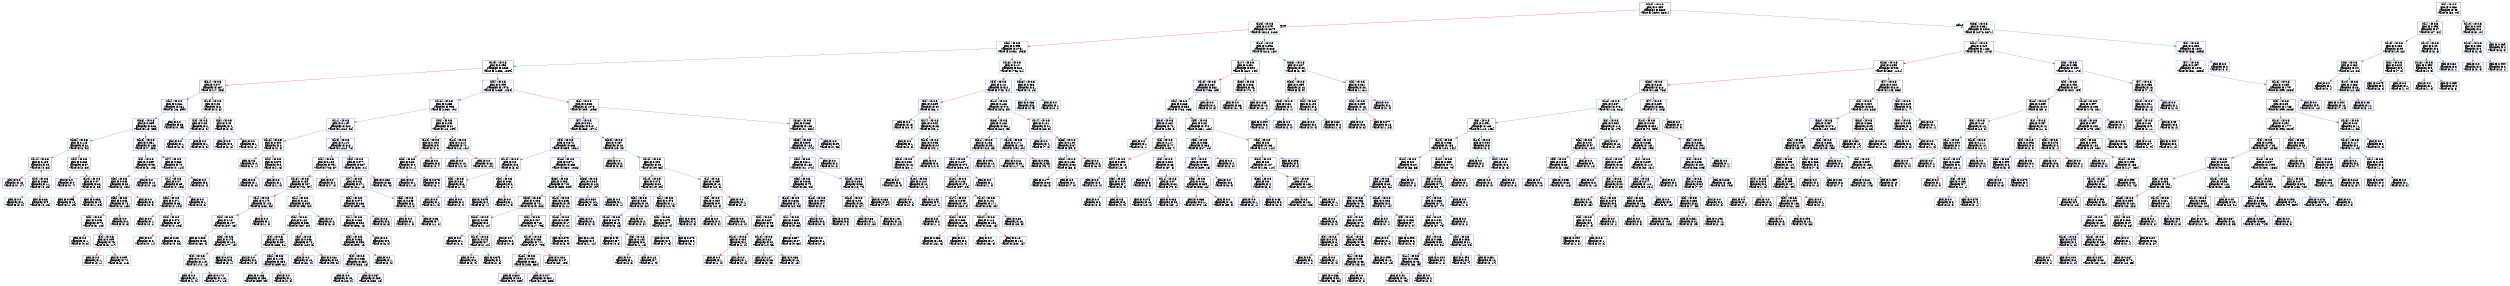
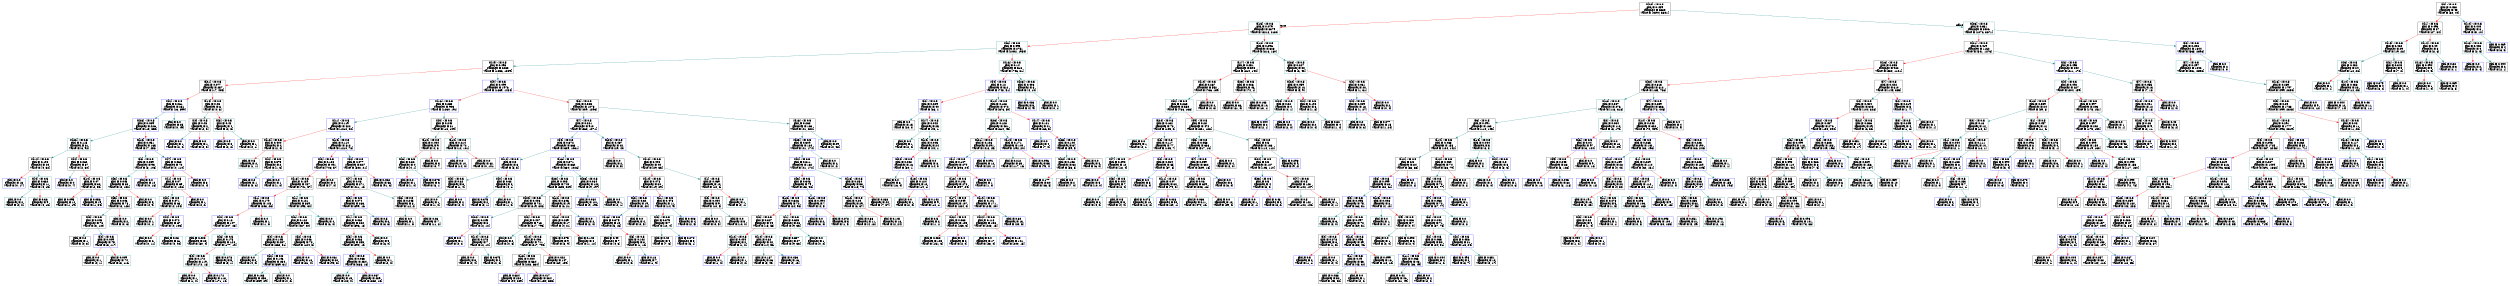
(1207, 86) -> (1207, 86)
(41, 174) -> (39, 172)
(1546, 174) -> (1546, 174)
(1383, 194) -> (1380, 192)
